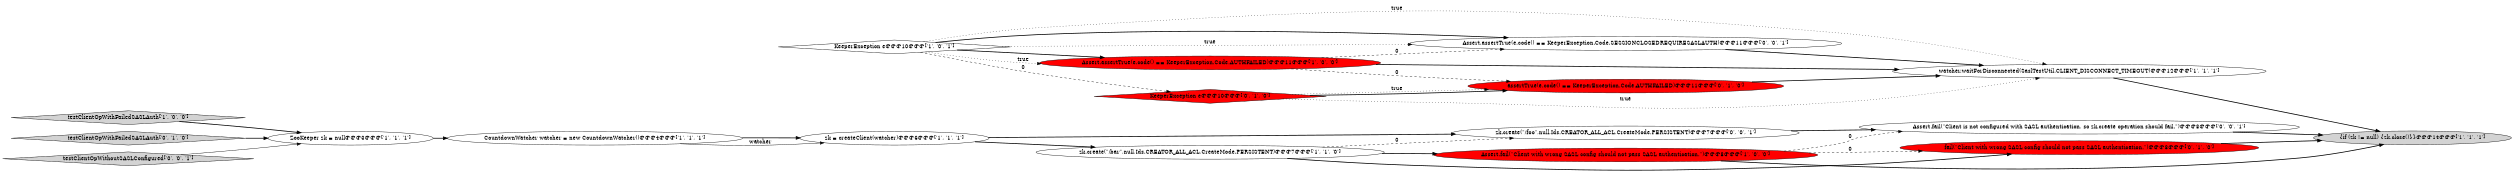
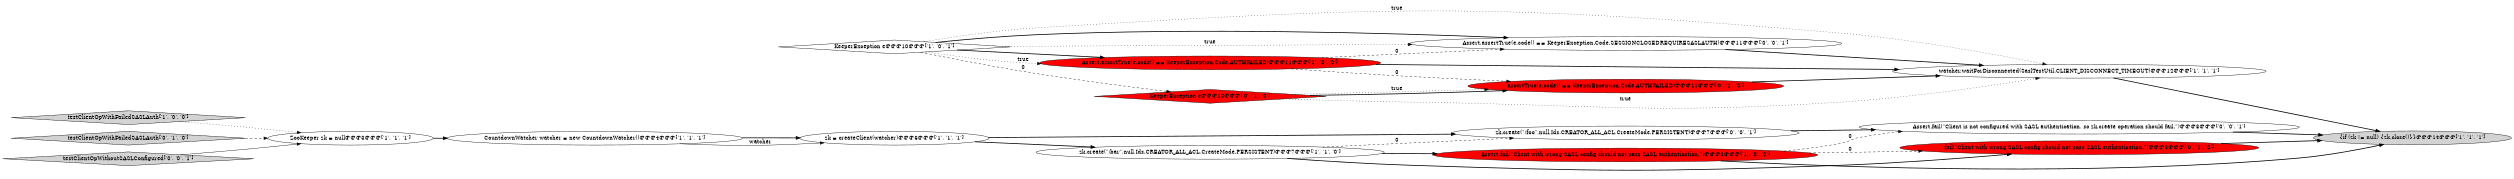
(238, 127) -> (238, 127)
(255, 138) -> (255, 138)
